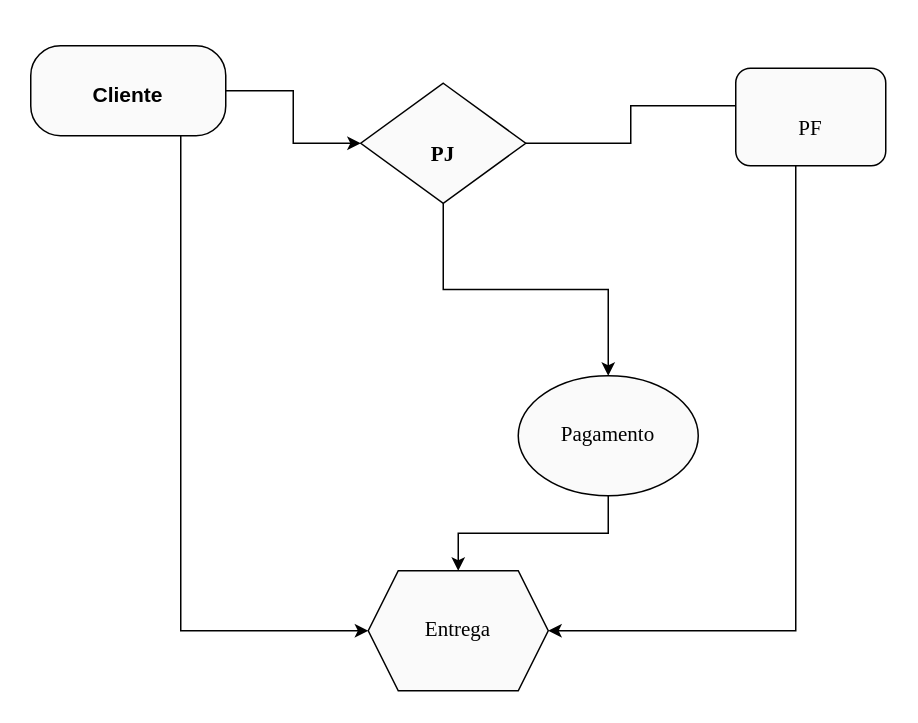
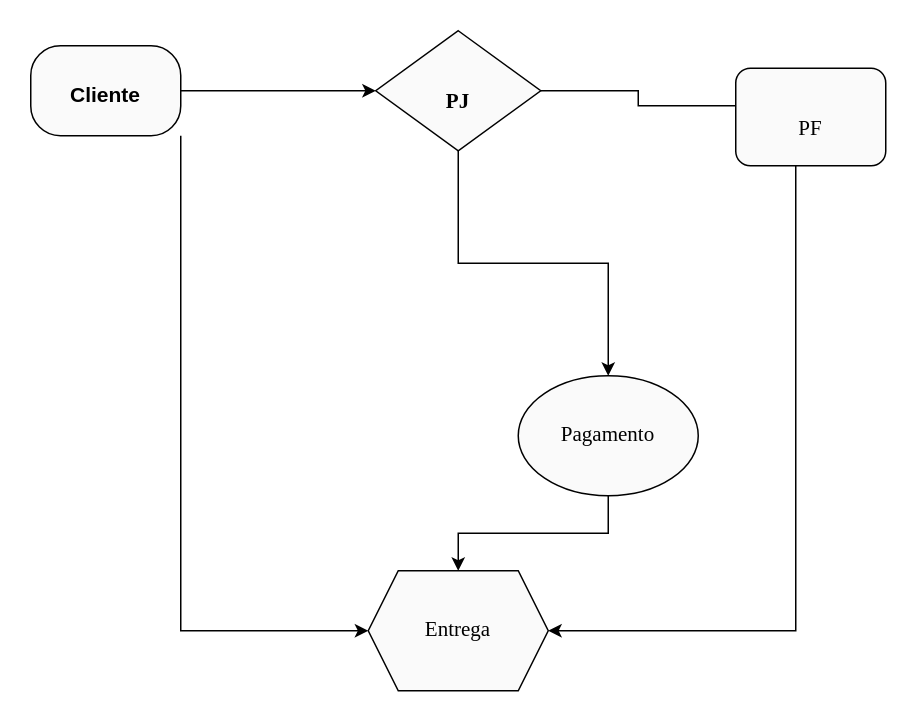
(128, 91) -> (106, 91)
(443, 143) -> (458, 91)
